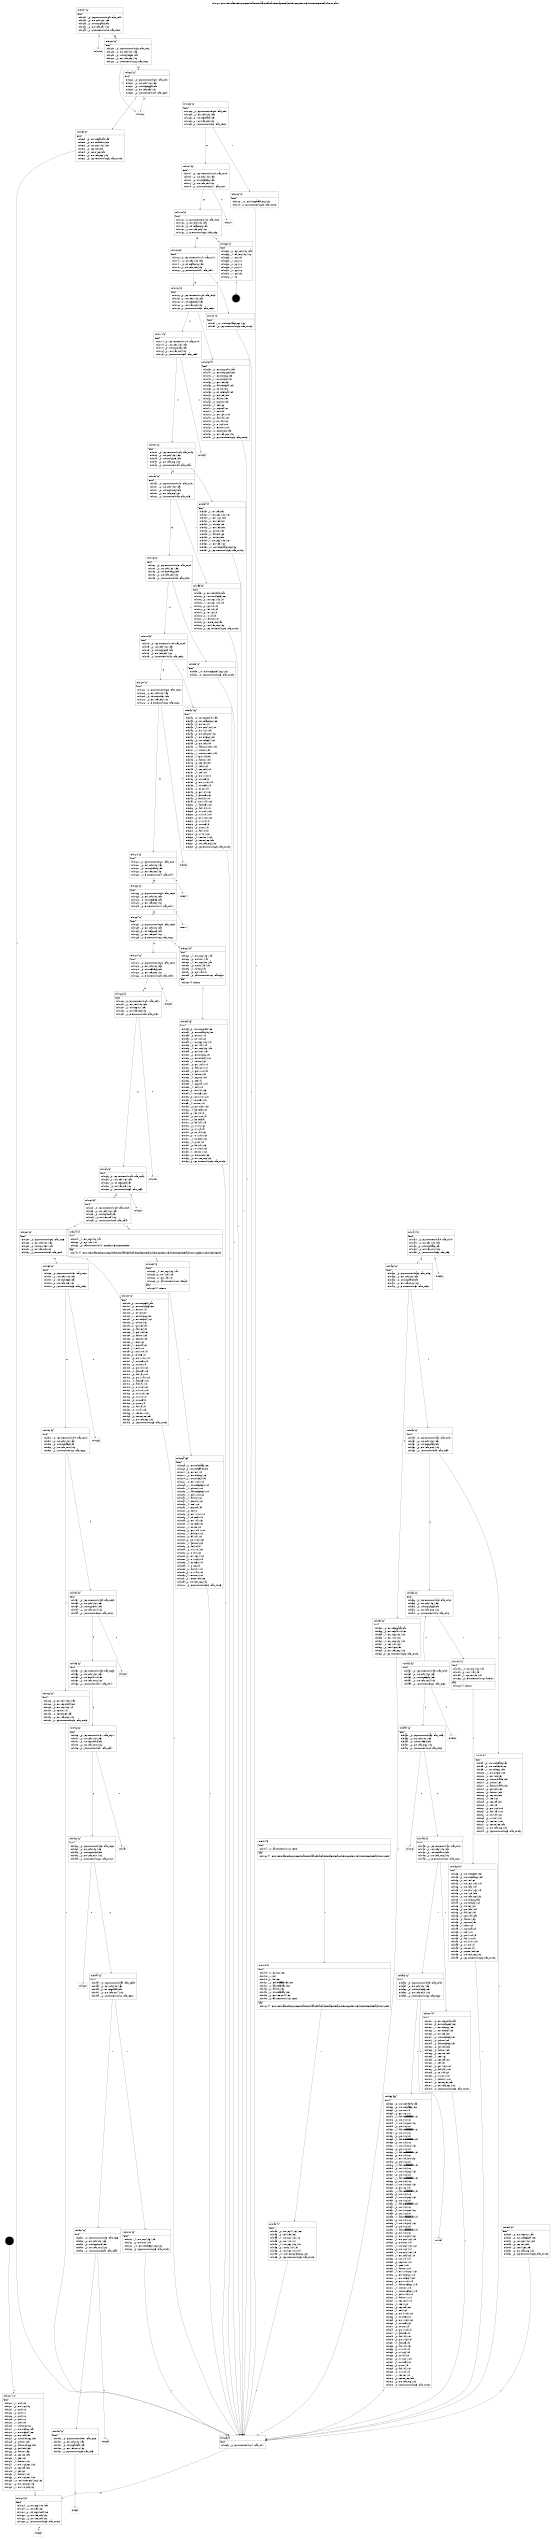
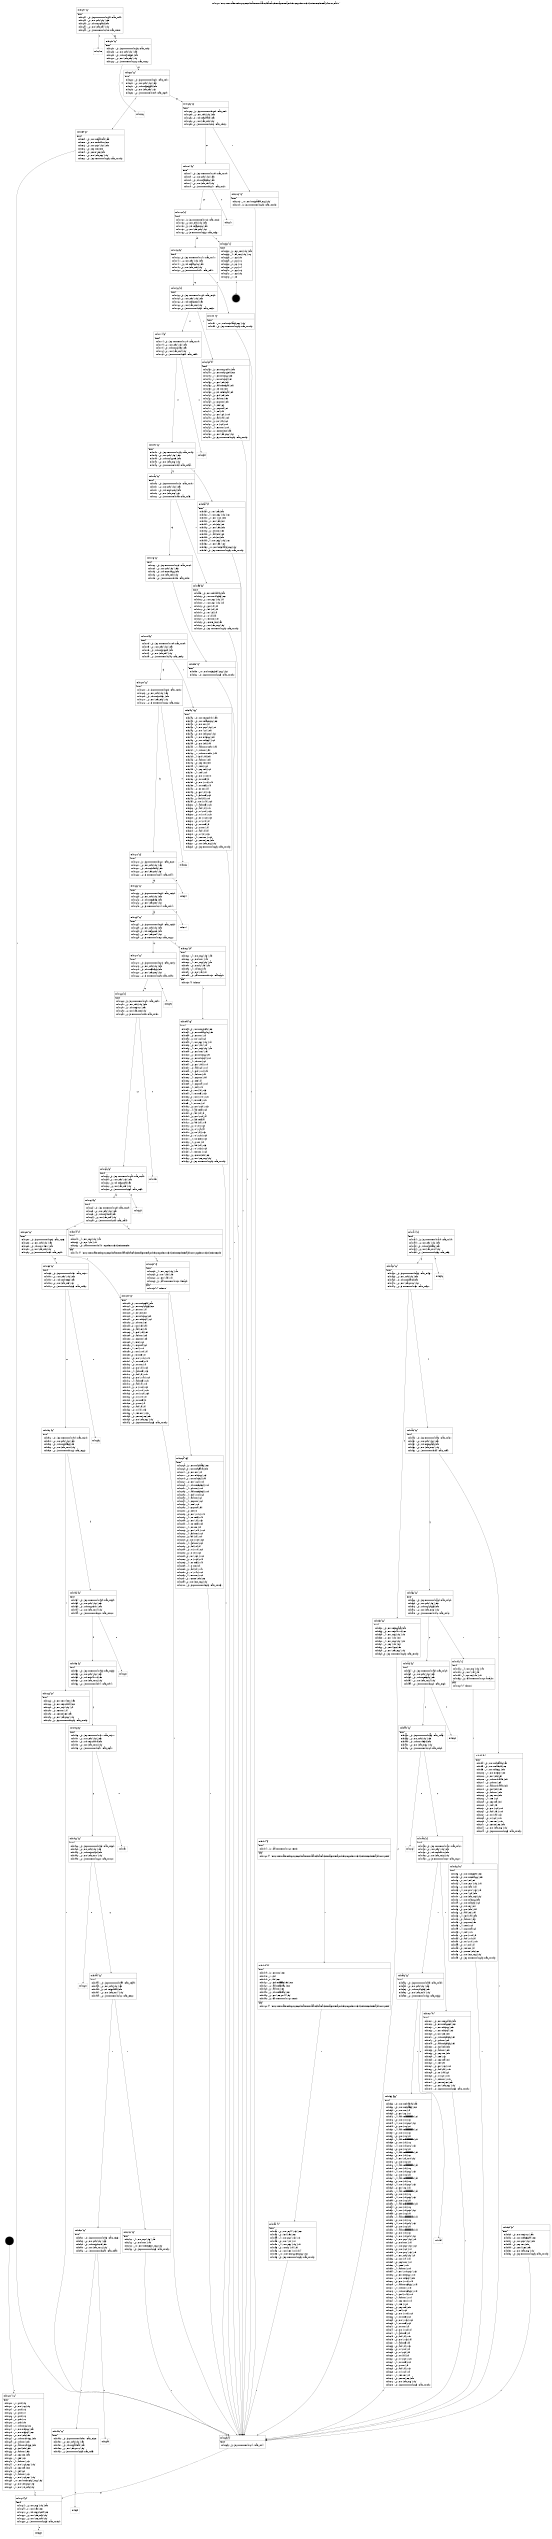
(142, 103) -> (176, 98)
(166, 607) -> none
(424, 1639) -> (428, 1638)
